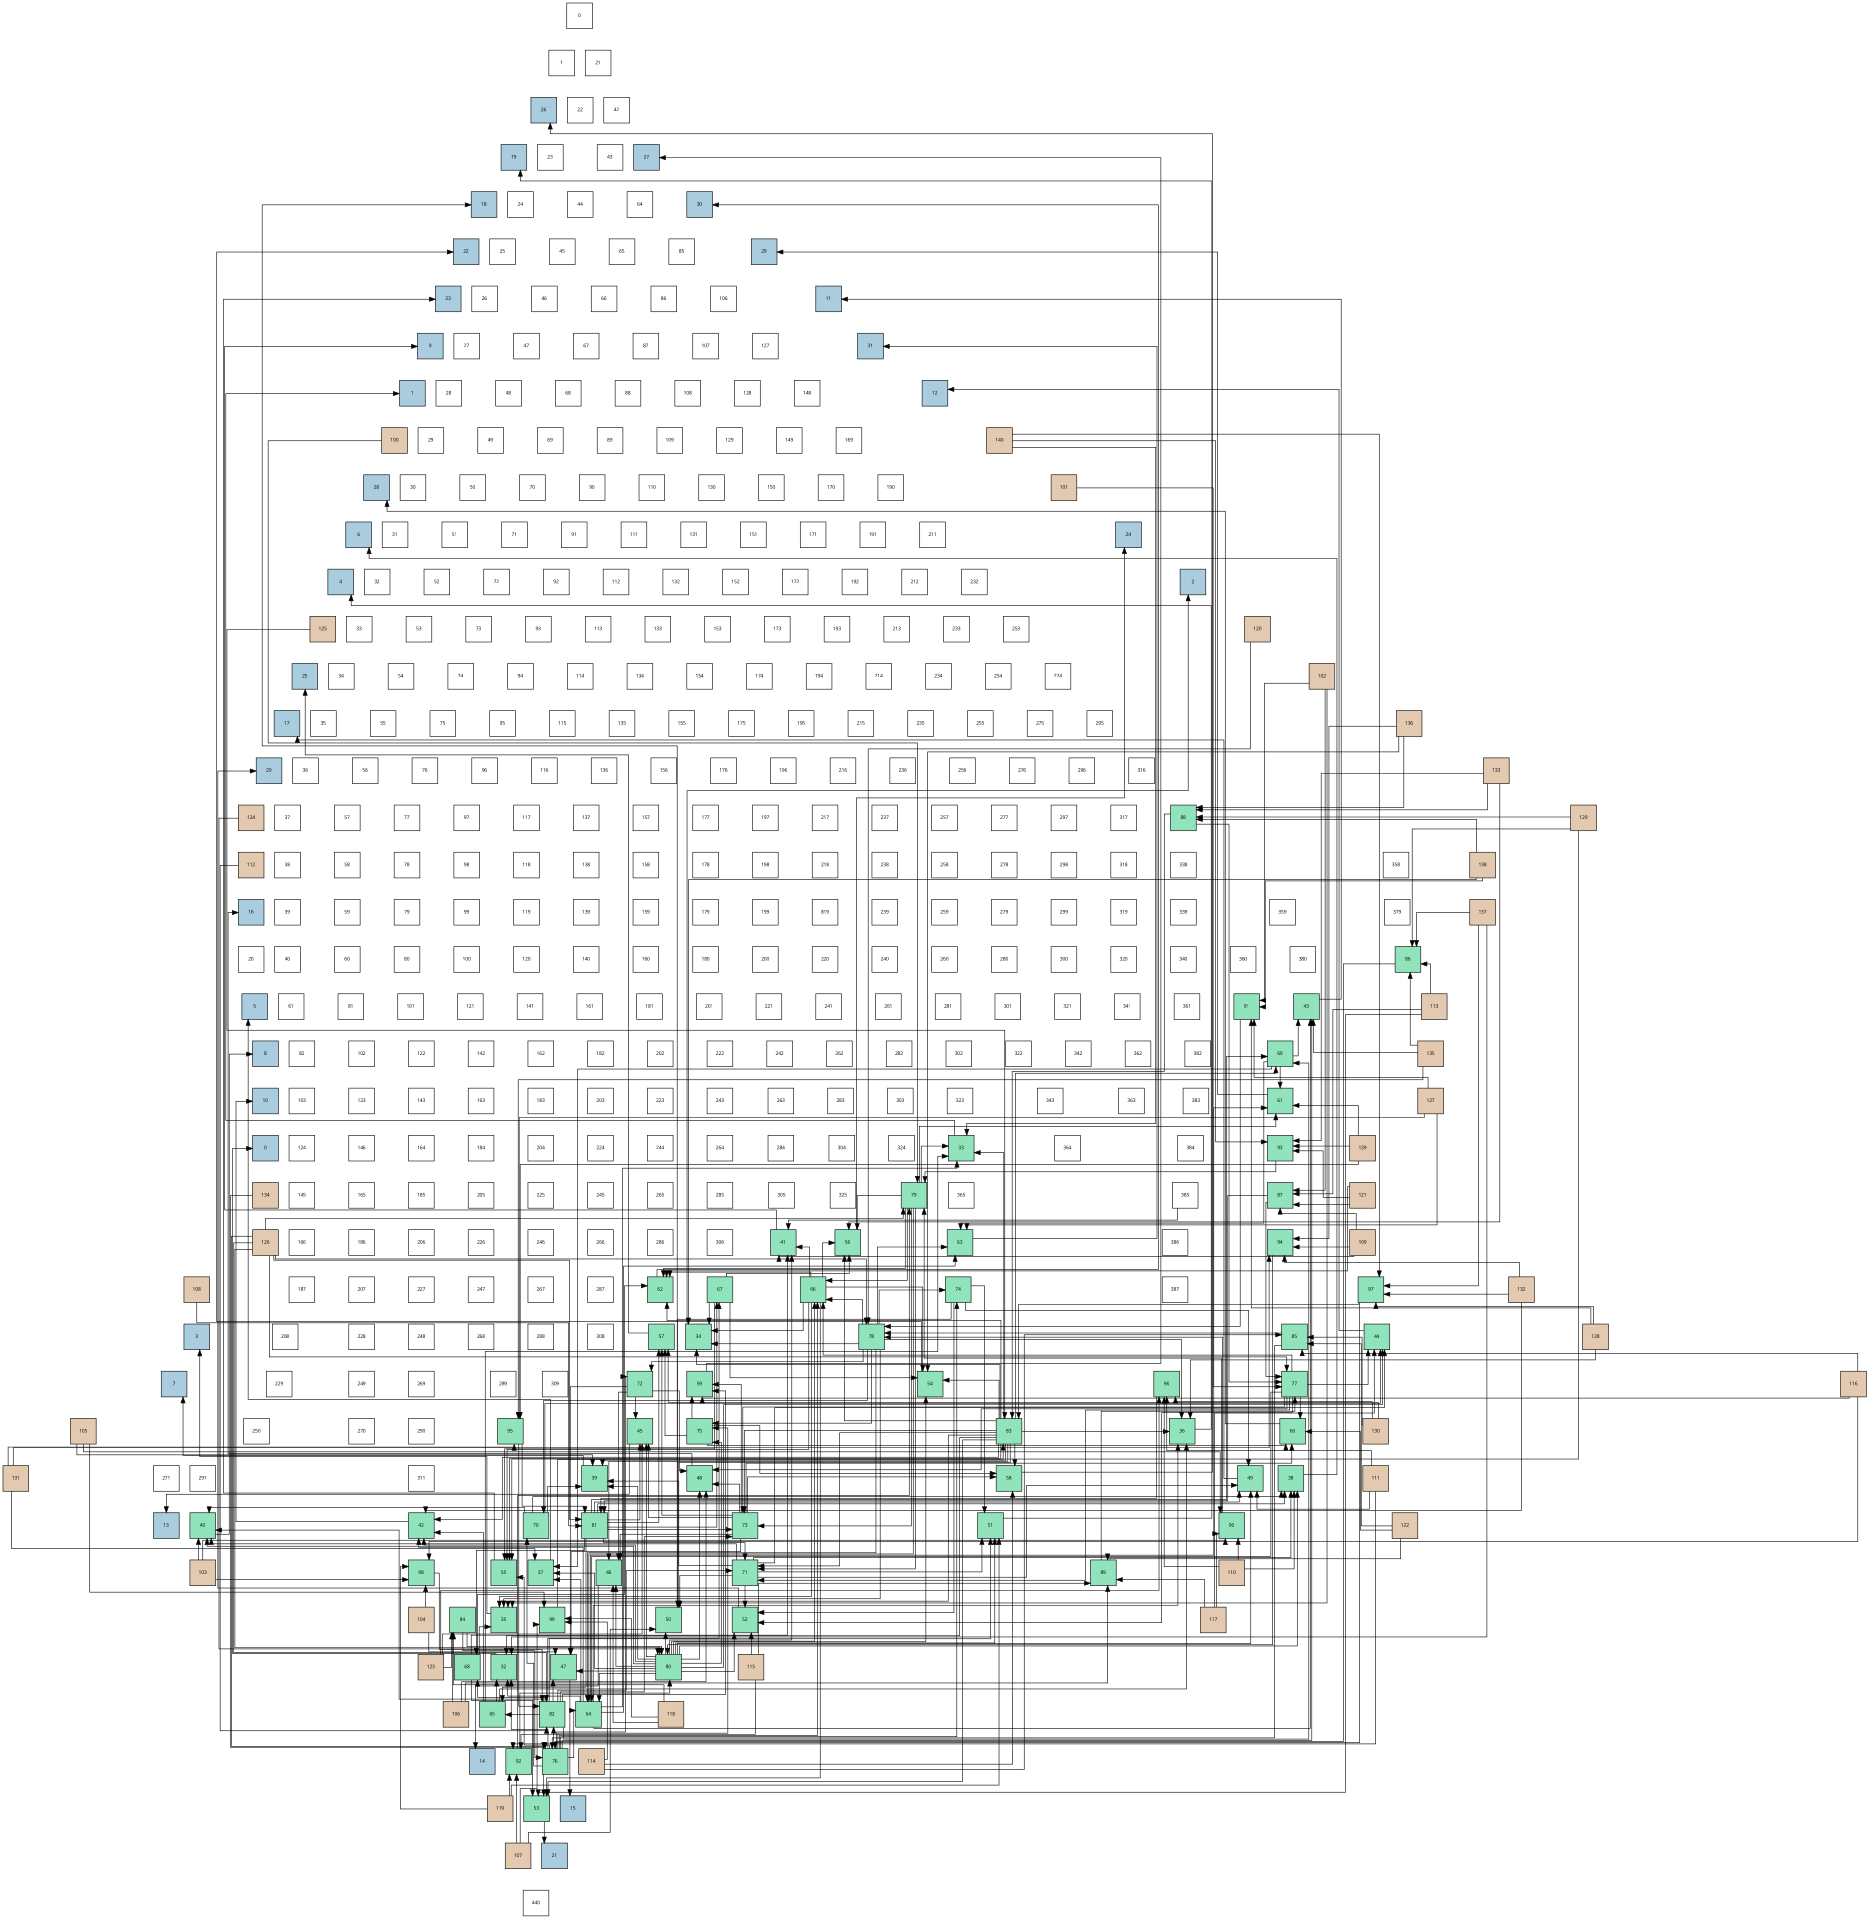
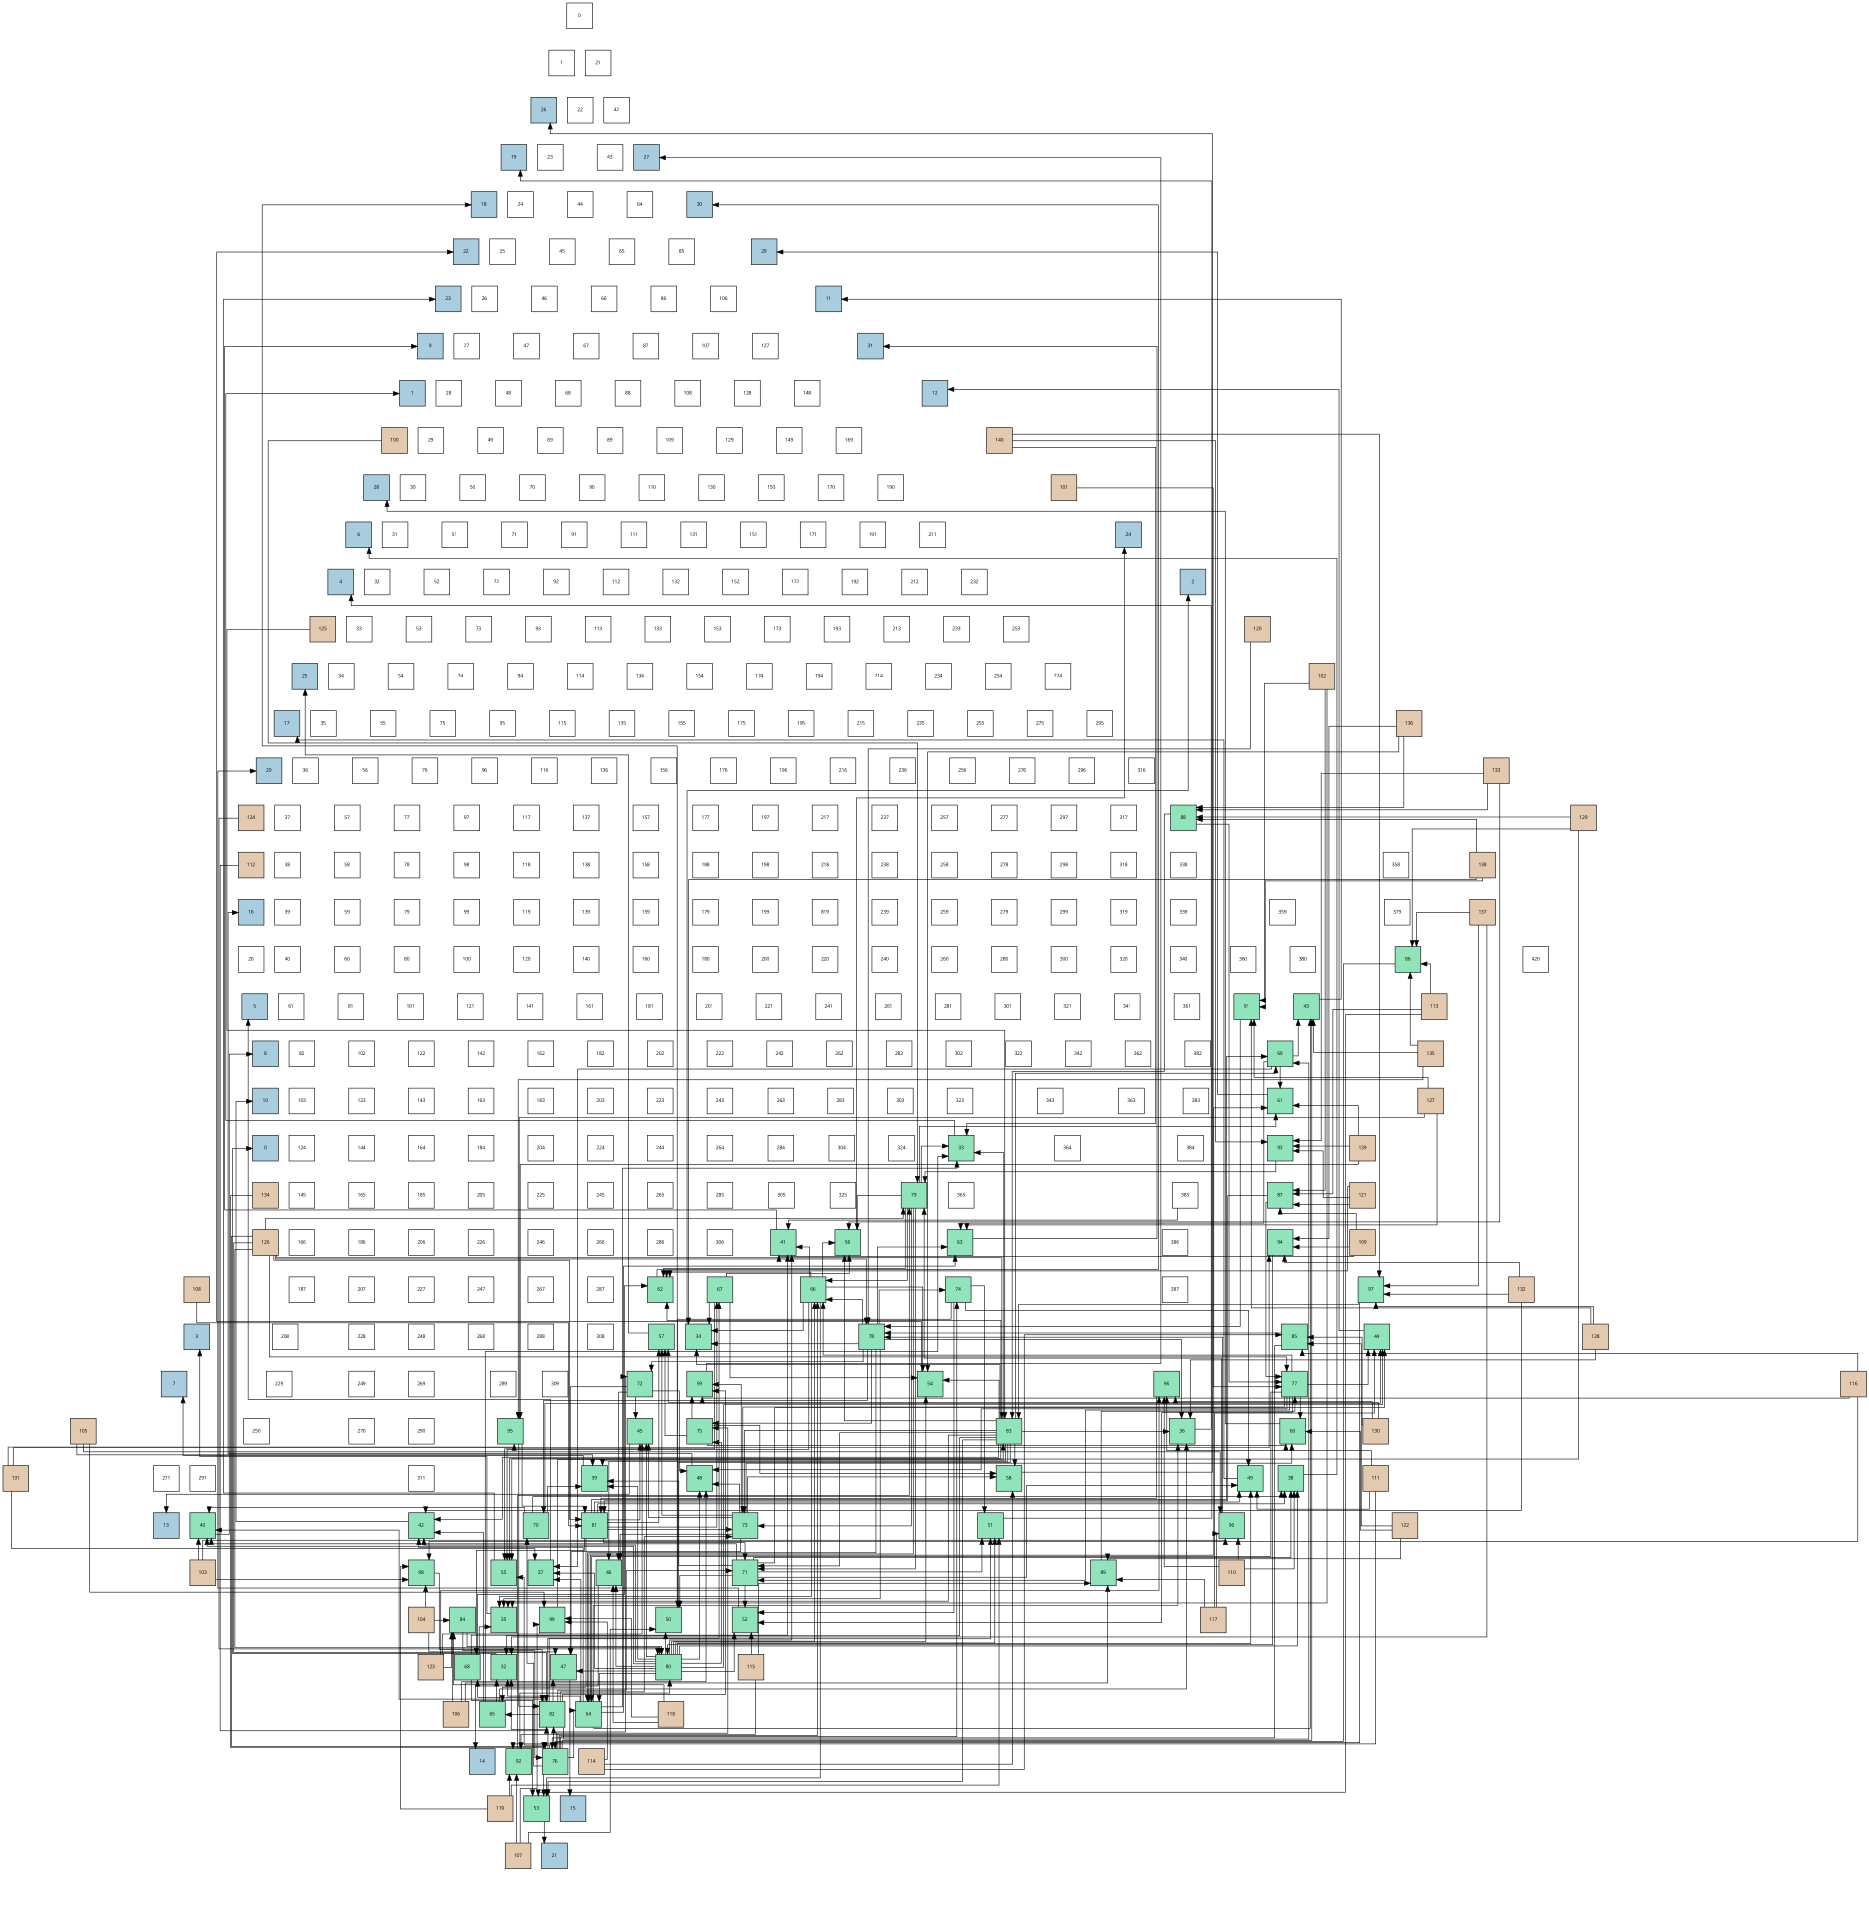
(706, 865) -> (706, 865)
none -> (1536, 959)
(362, 1148) -> (362, 1148)
none -> (715, 1258)
none -> (439, 1620)
(536, 1903) -> none
